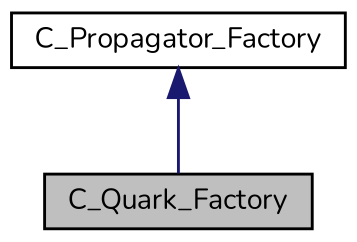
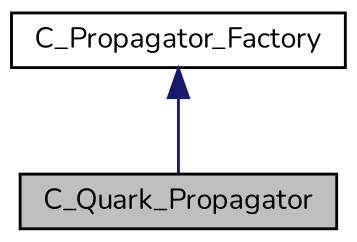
(178, 201) -> (178, 201)
